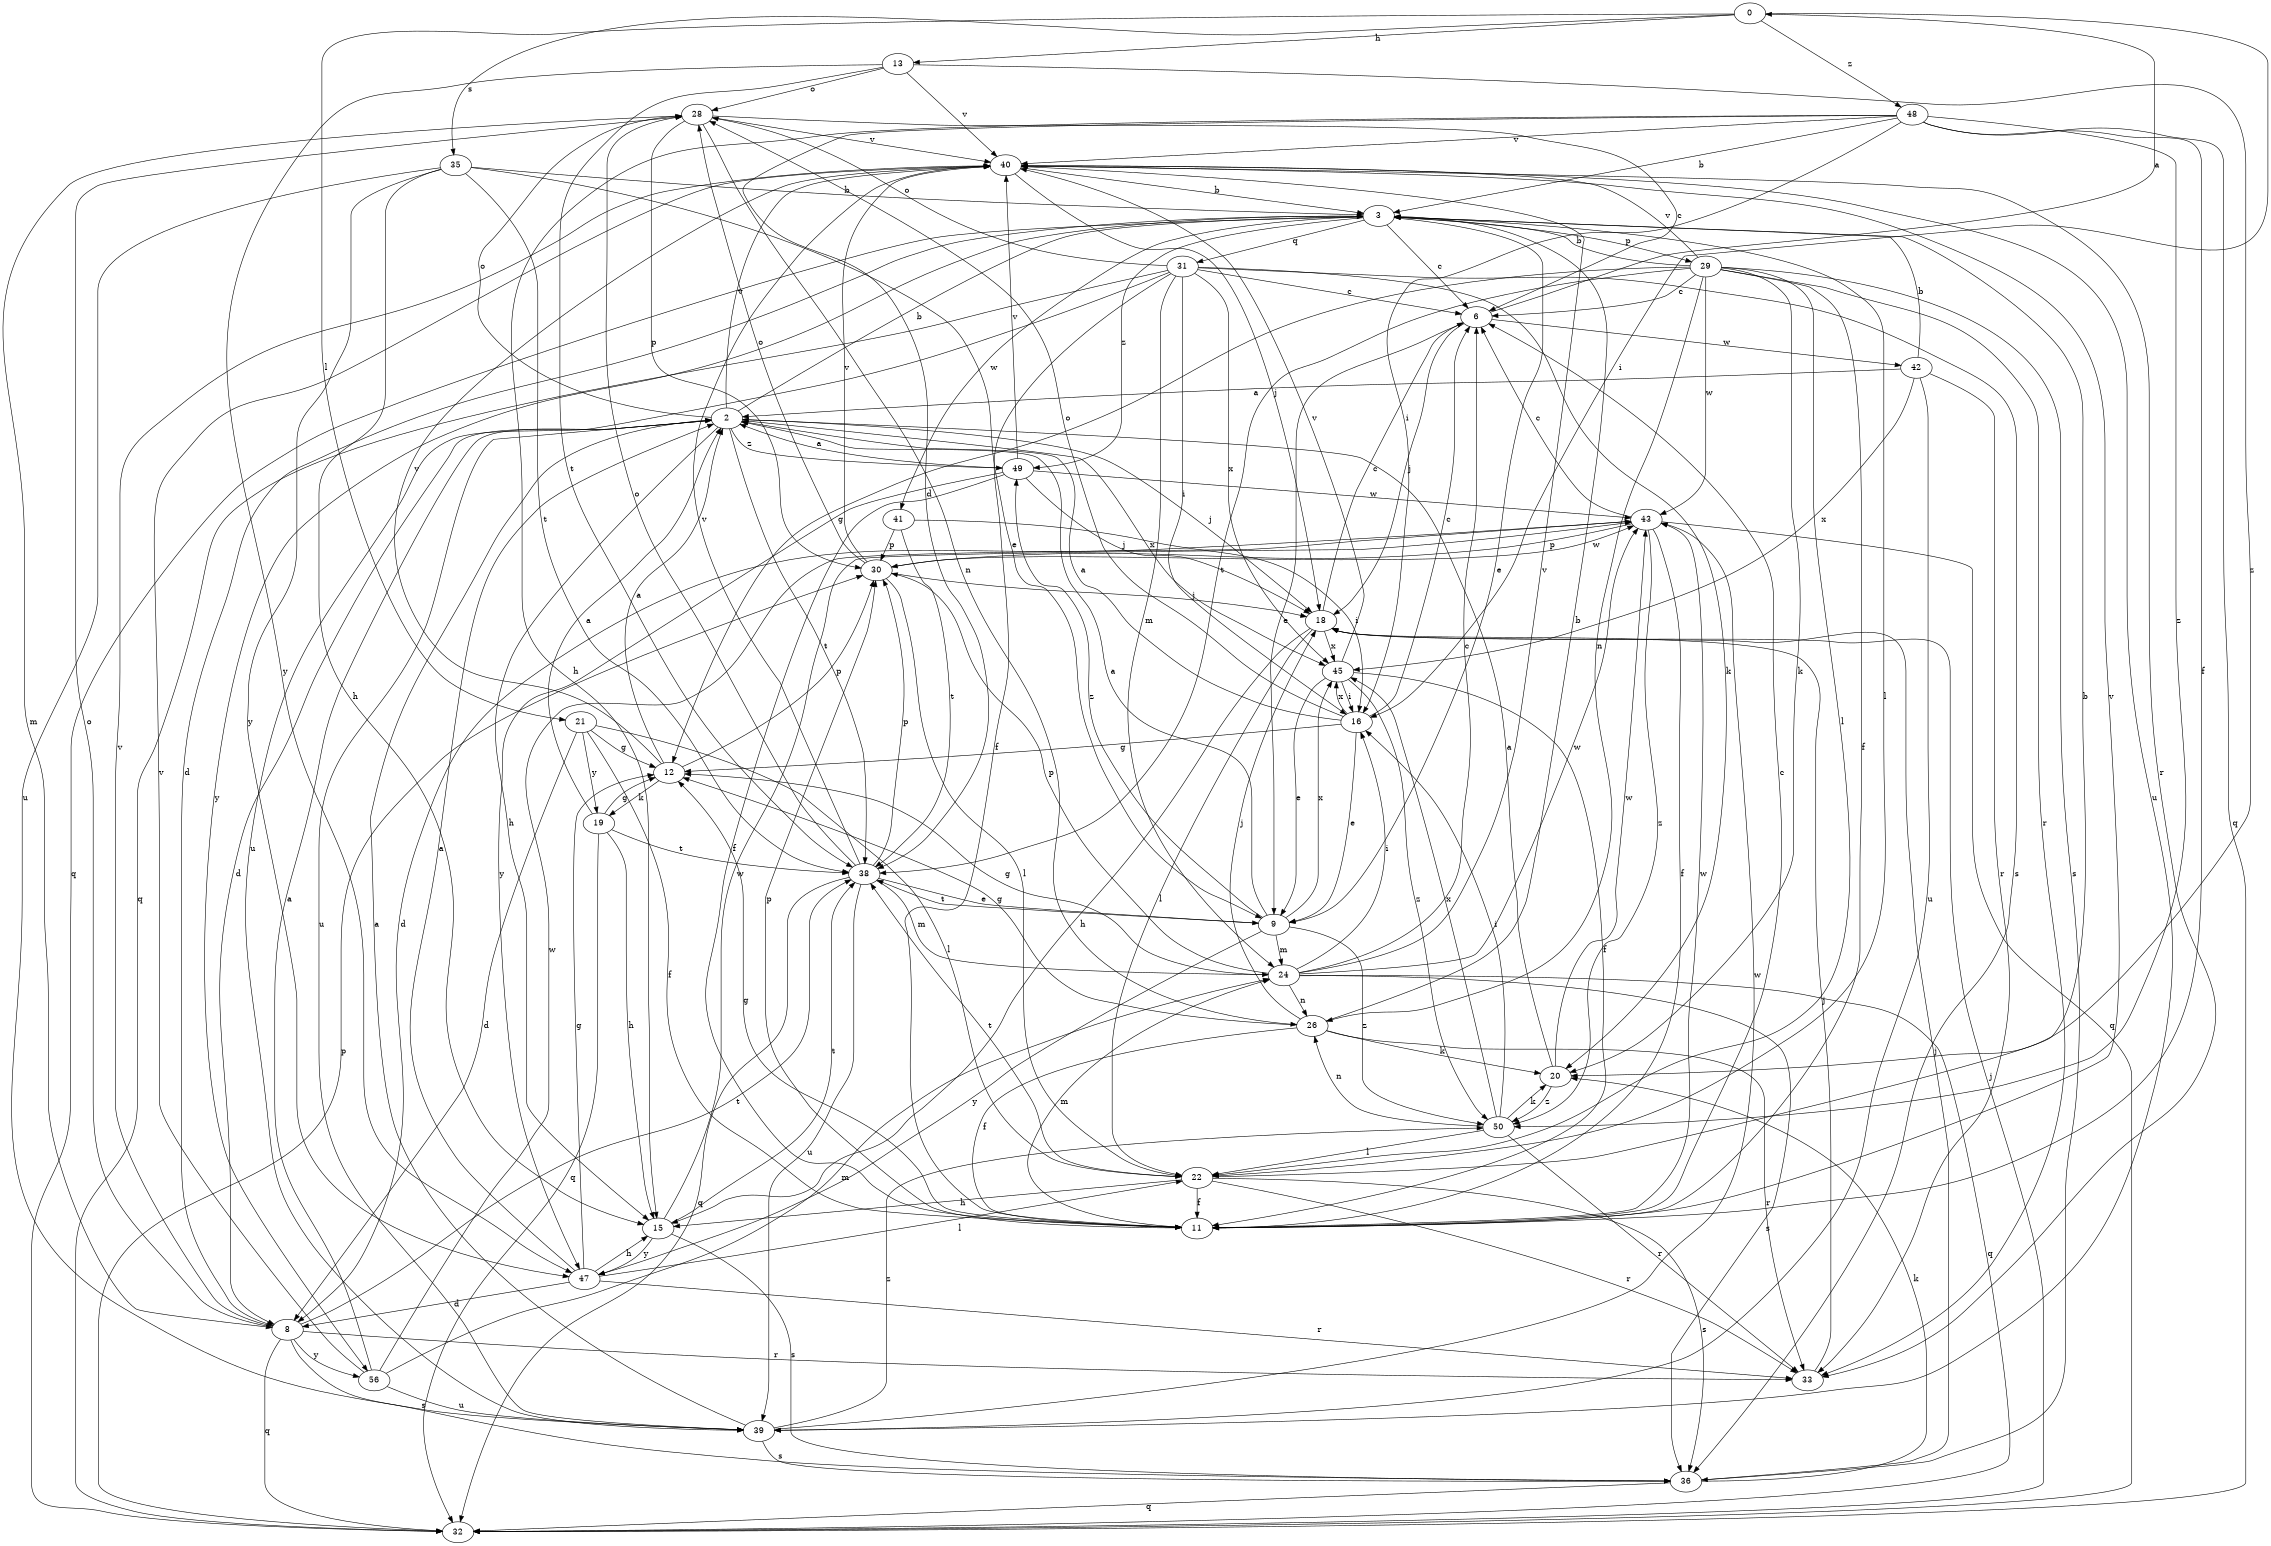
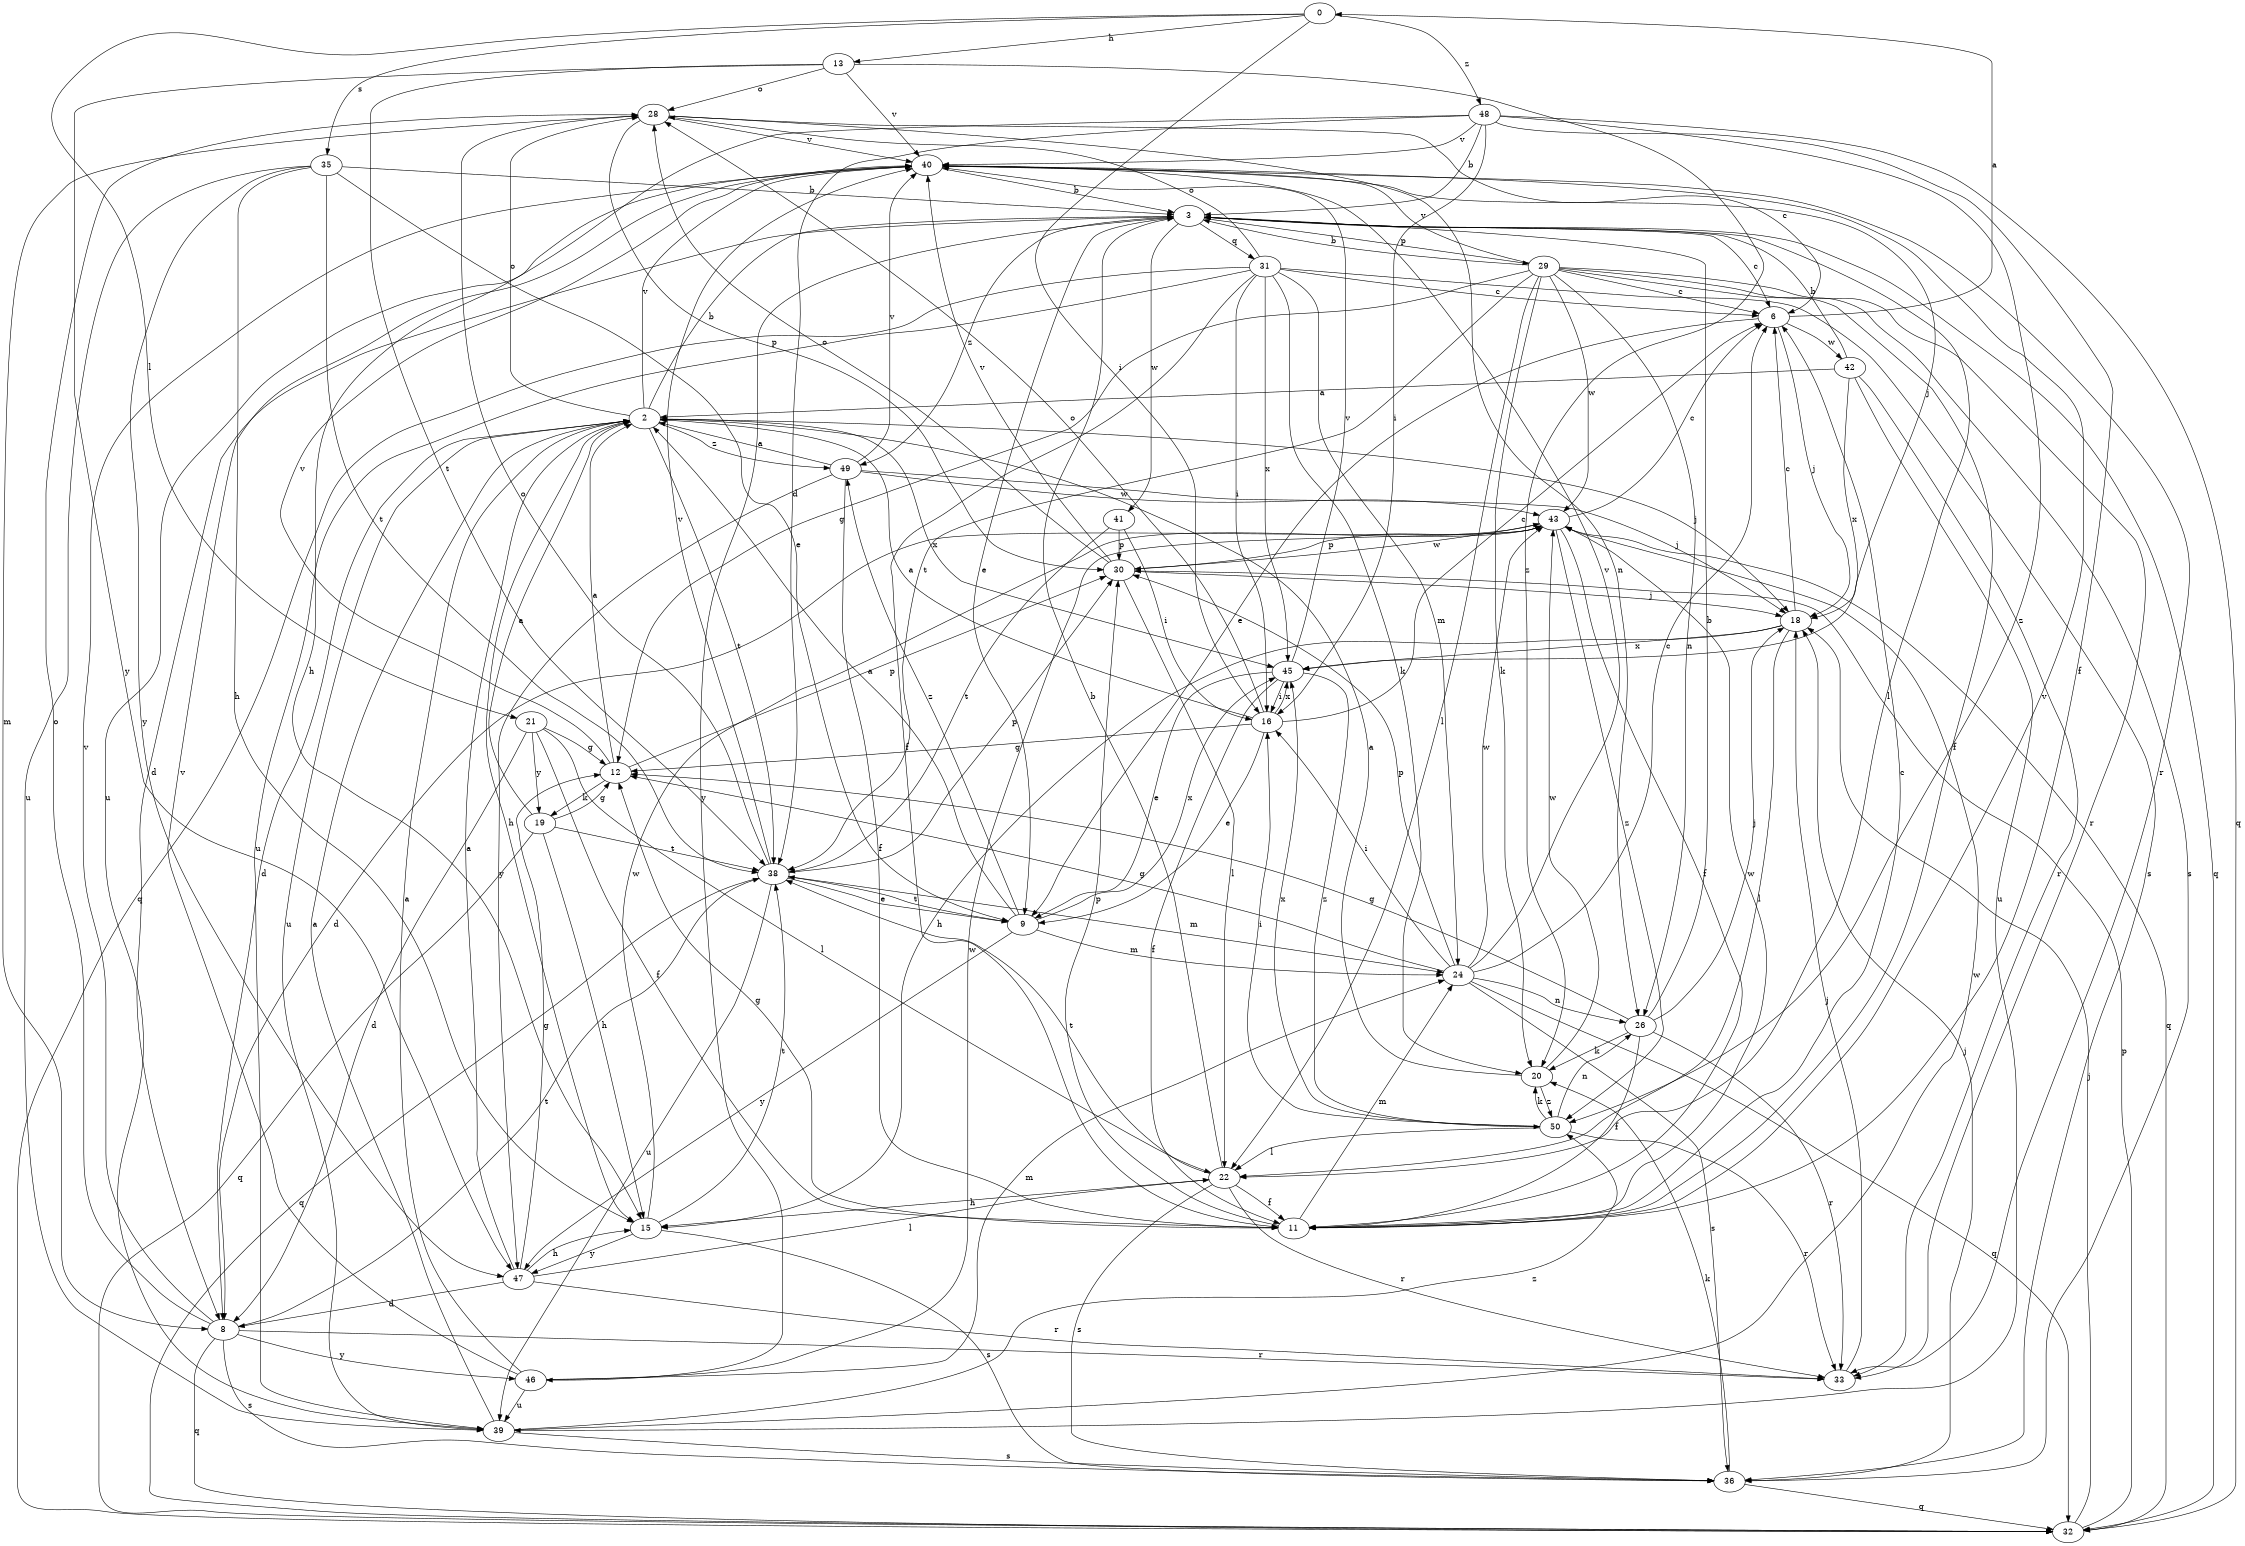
(1362, 1043) -> none
(374, 1380) -> (531, 1380)
